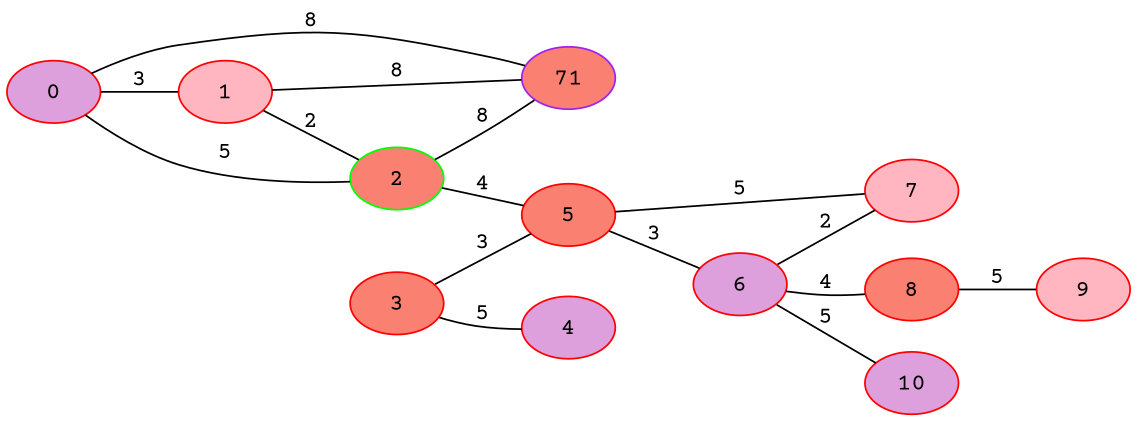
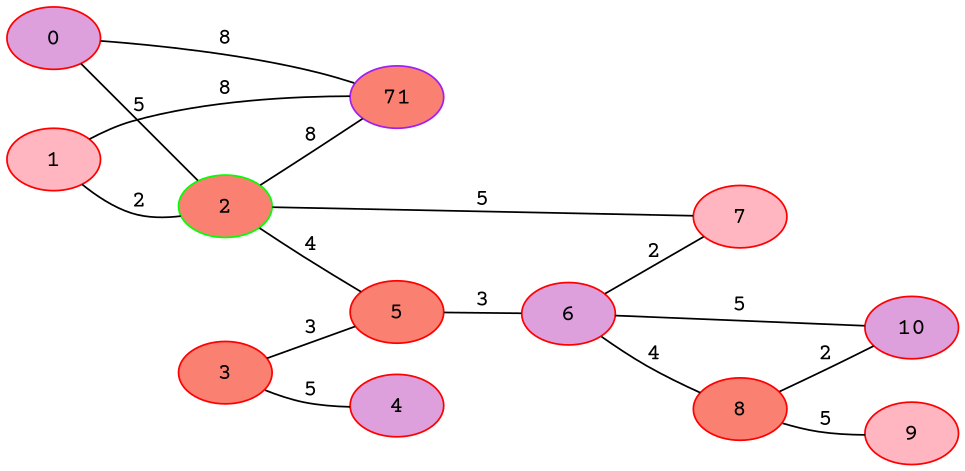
(140, 92) -> none
(740, 203) -> (483, 211)
none -> (827, 369)
